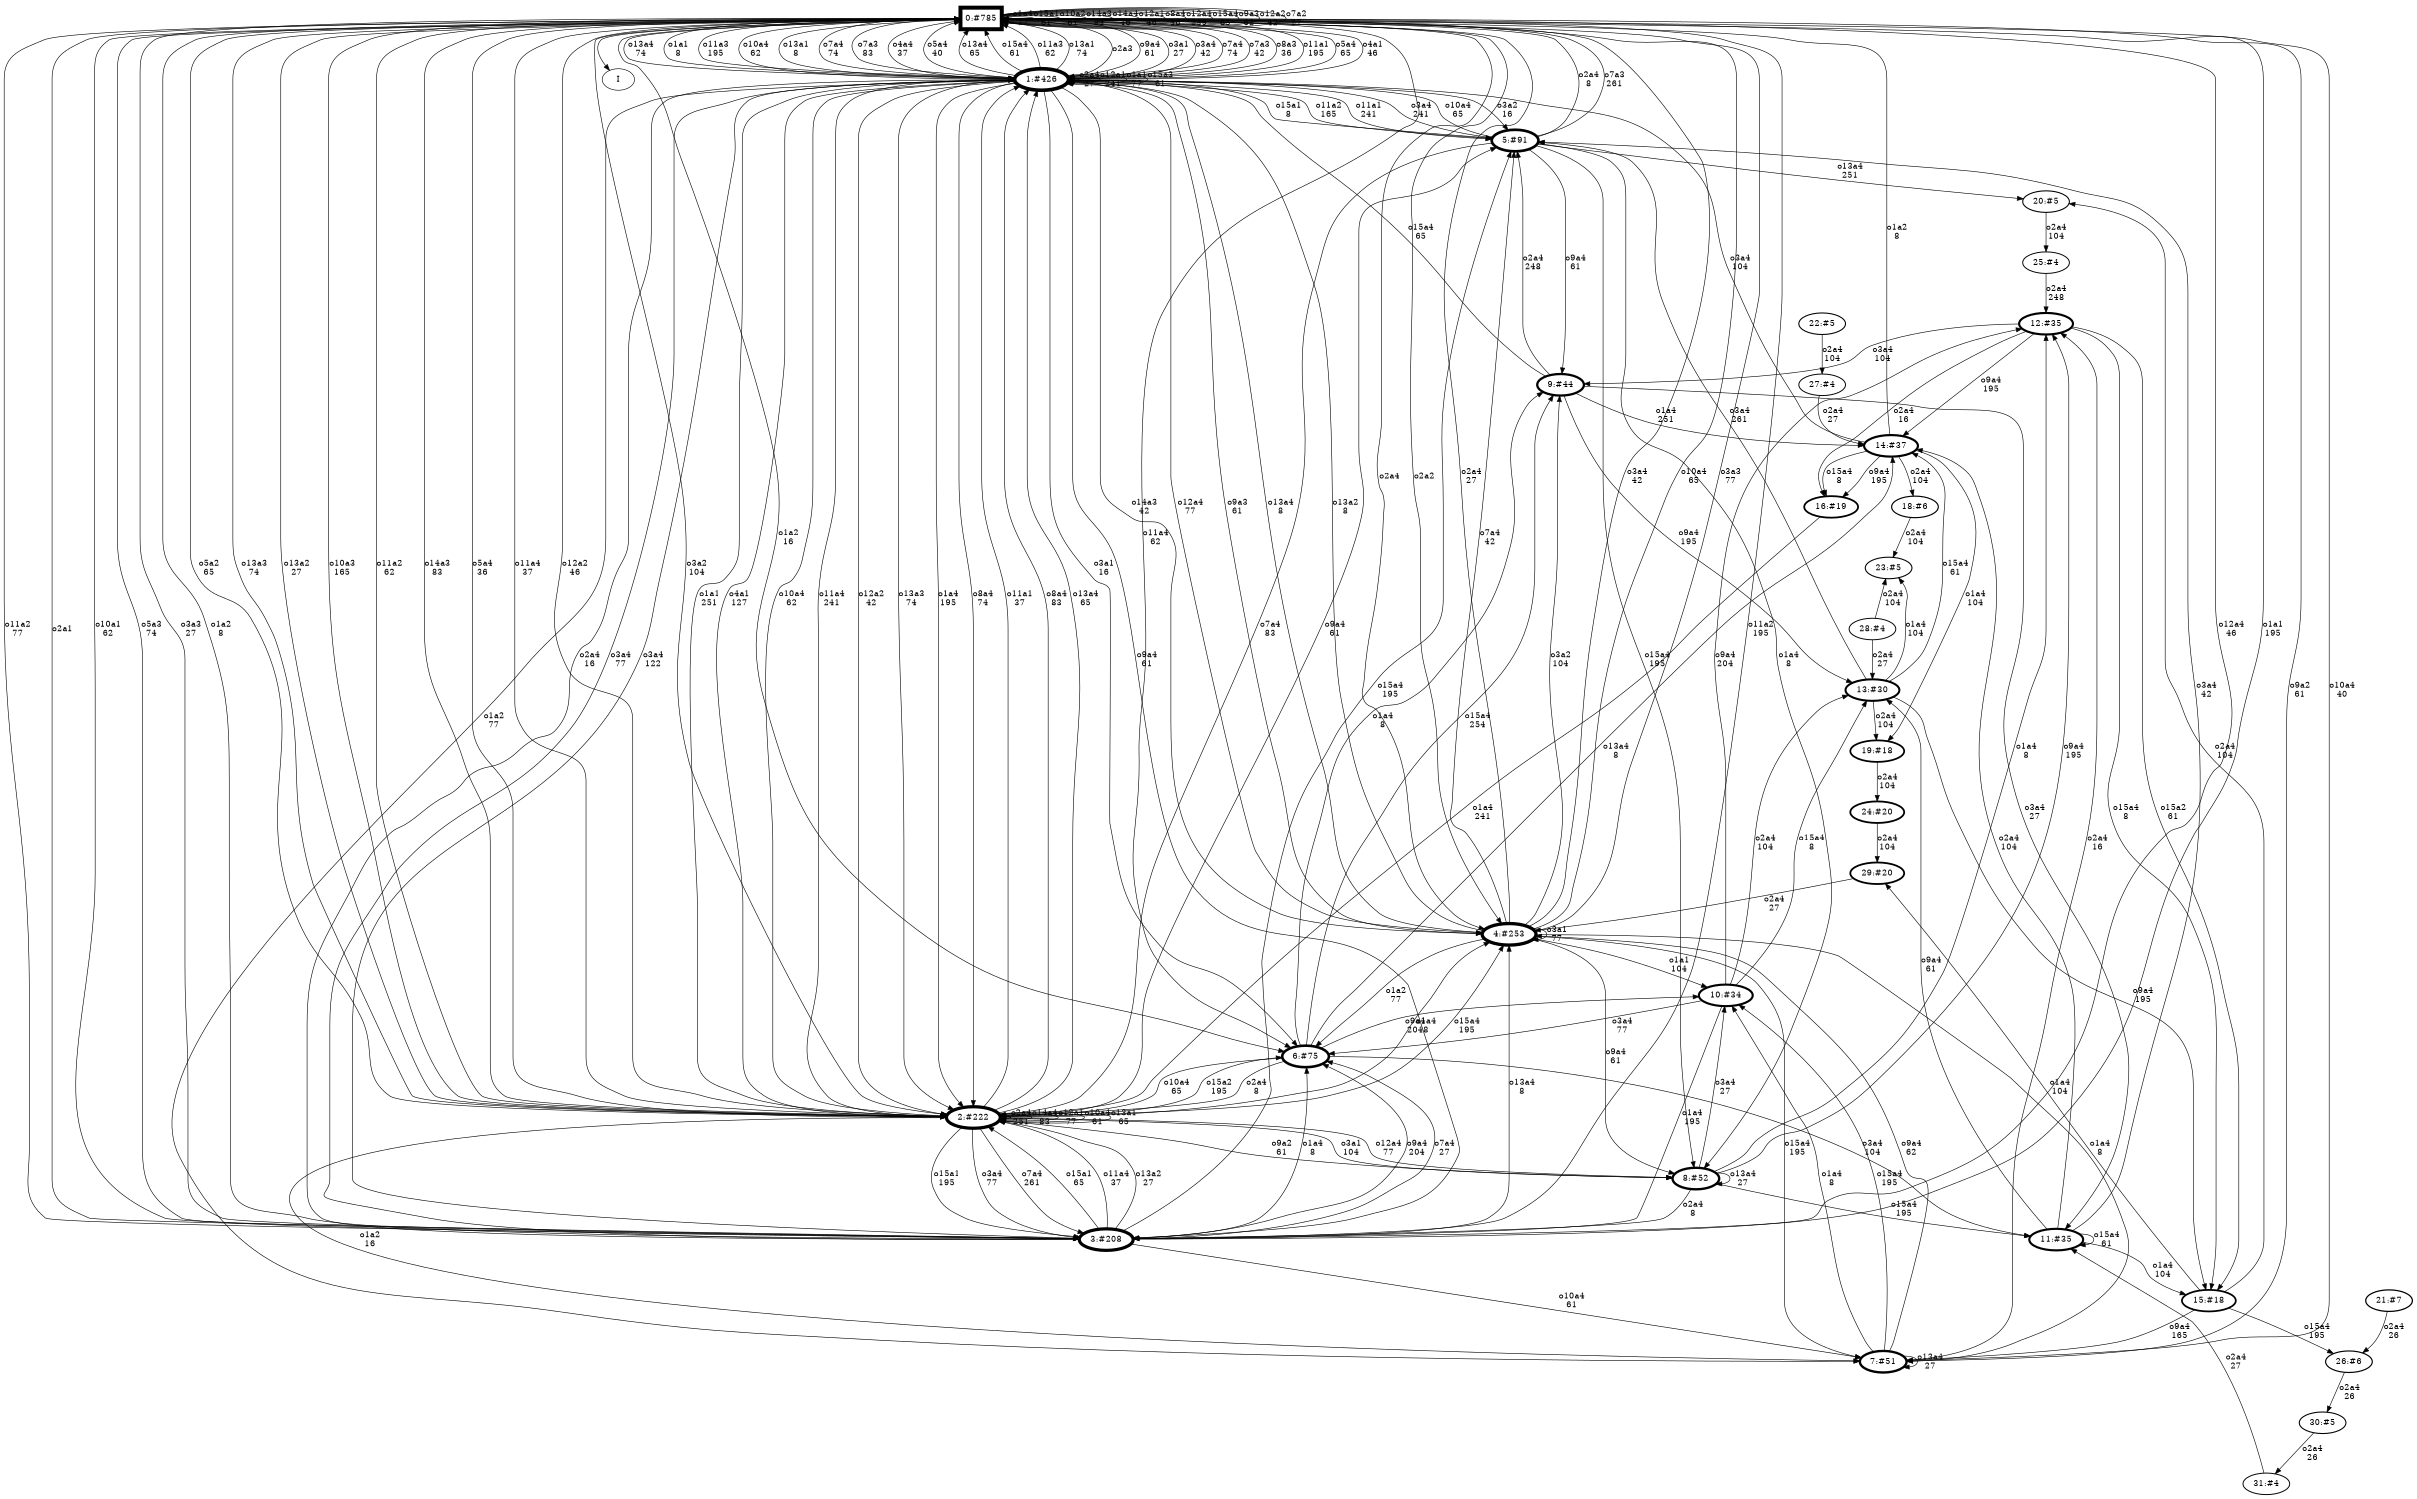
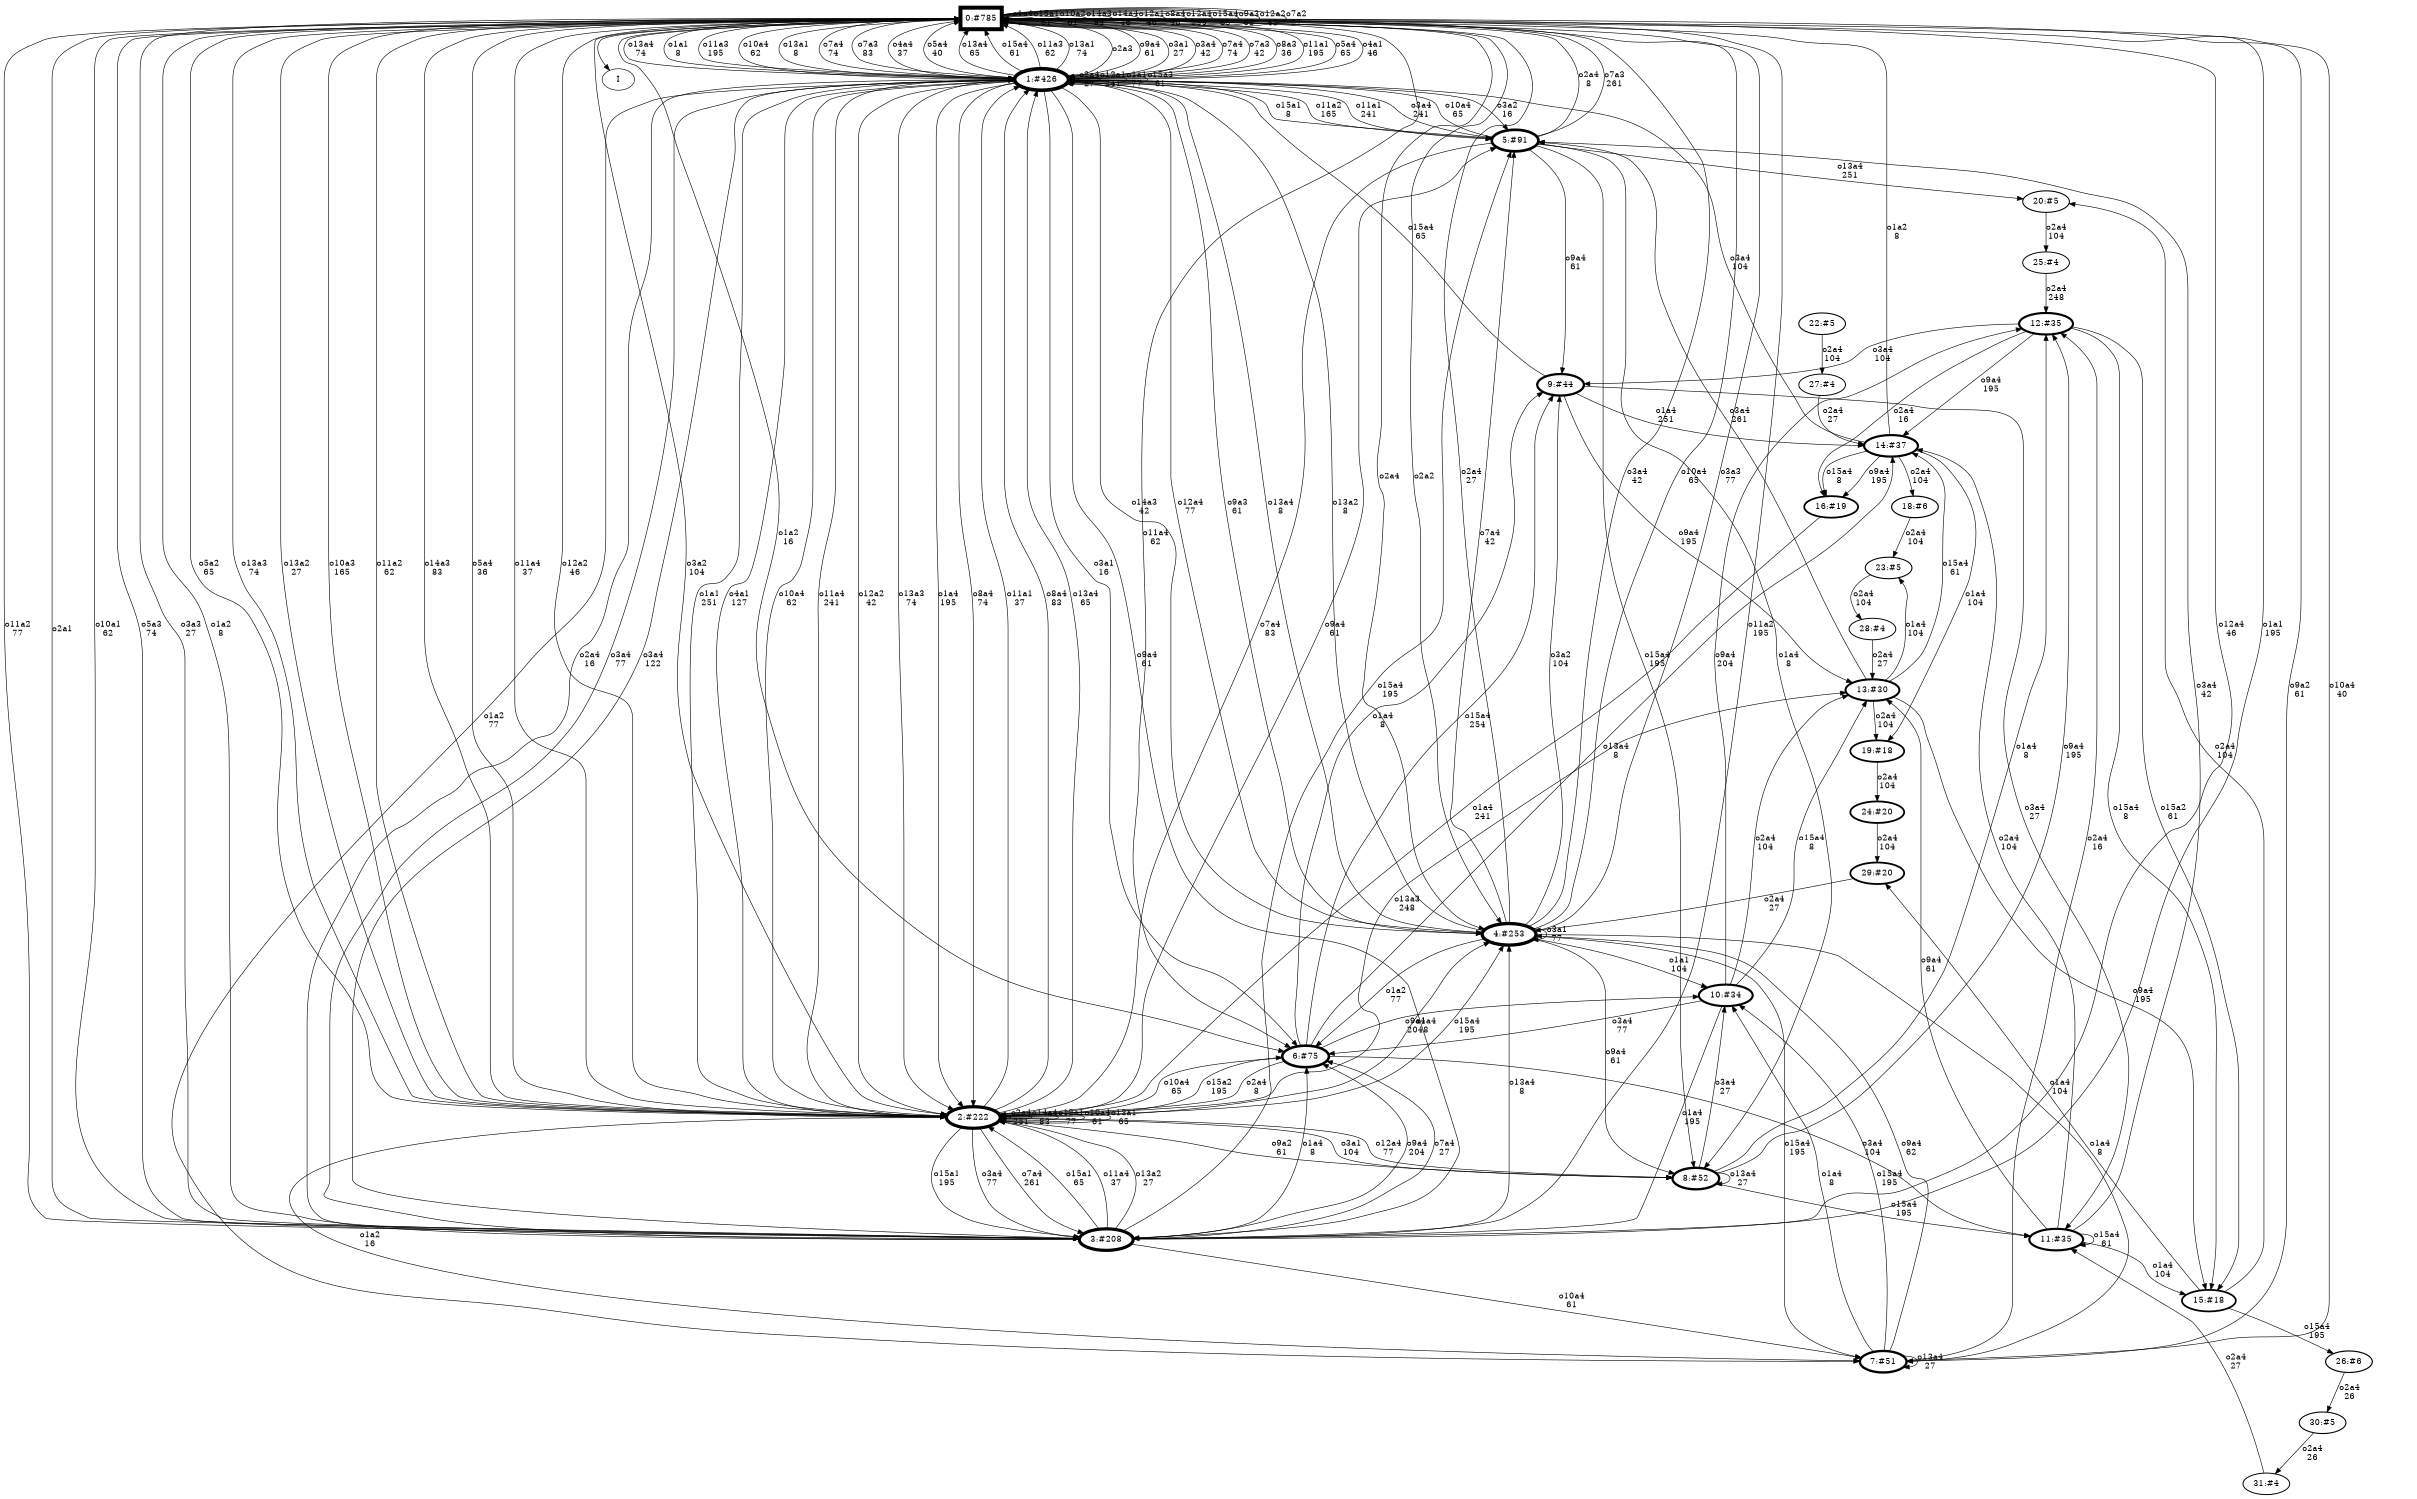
(1523, 270) -> none
(1880, 601) -> (1852, 591)
none -> (1378, 920)
(1422, 1232) -> none
(2389, 1301) -> none
(2057, 1350) -> none
